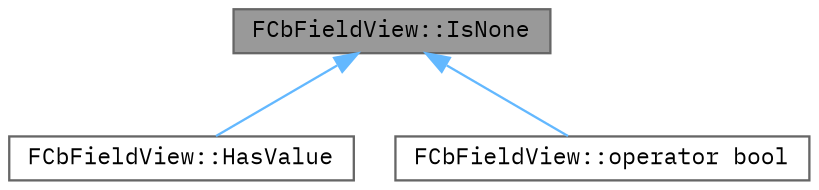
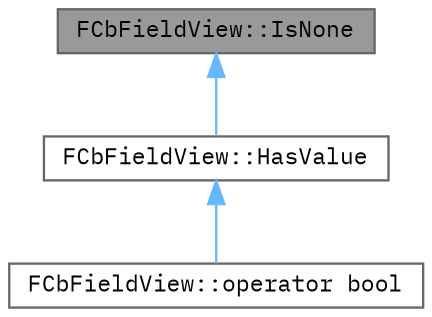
(507, 101) -> (216, 234)
